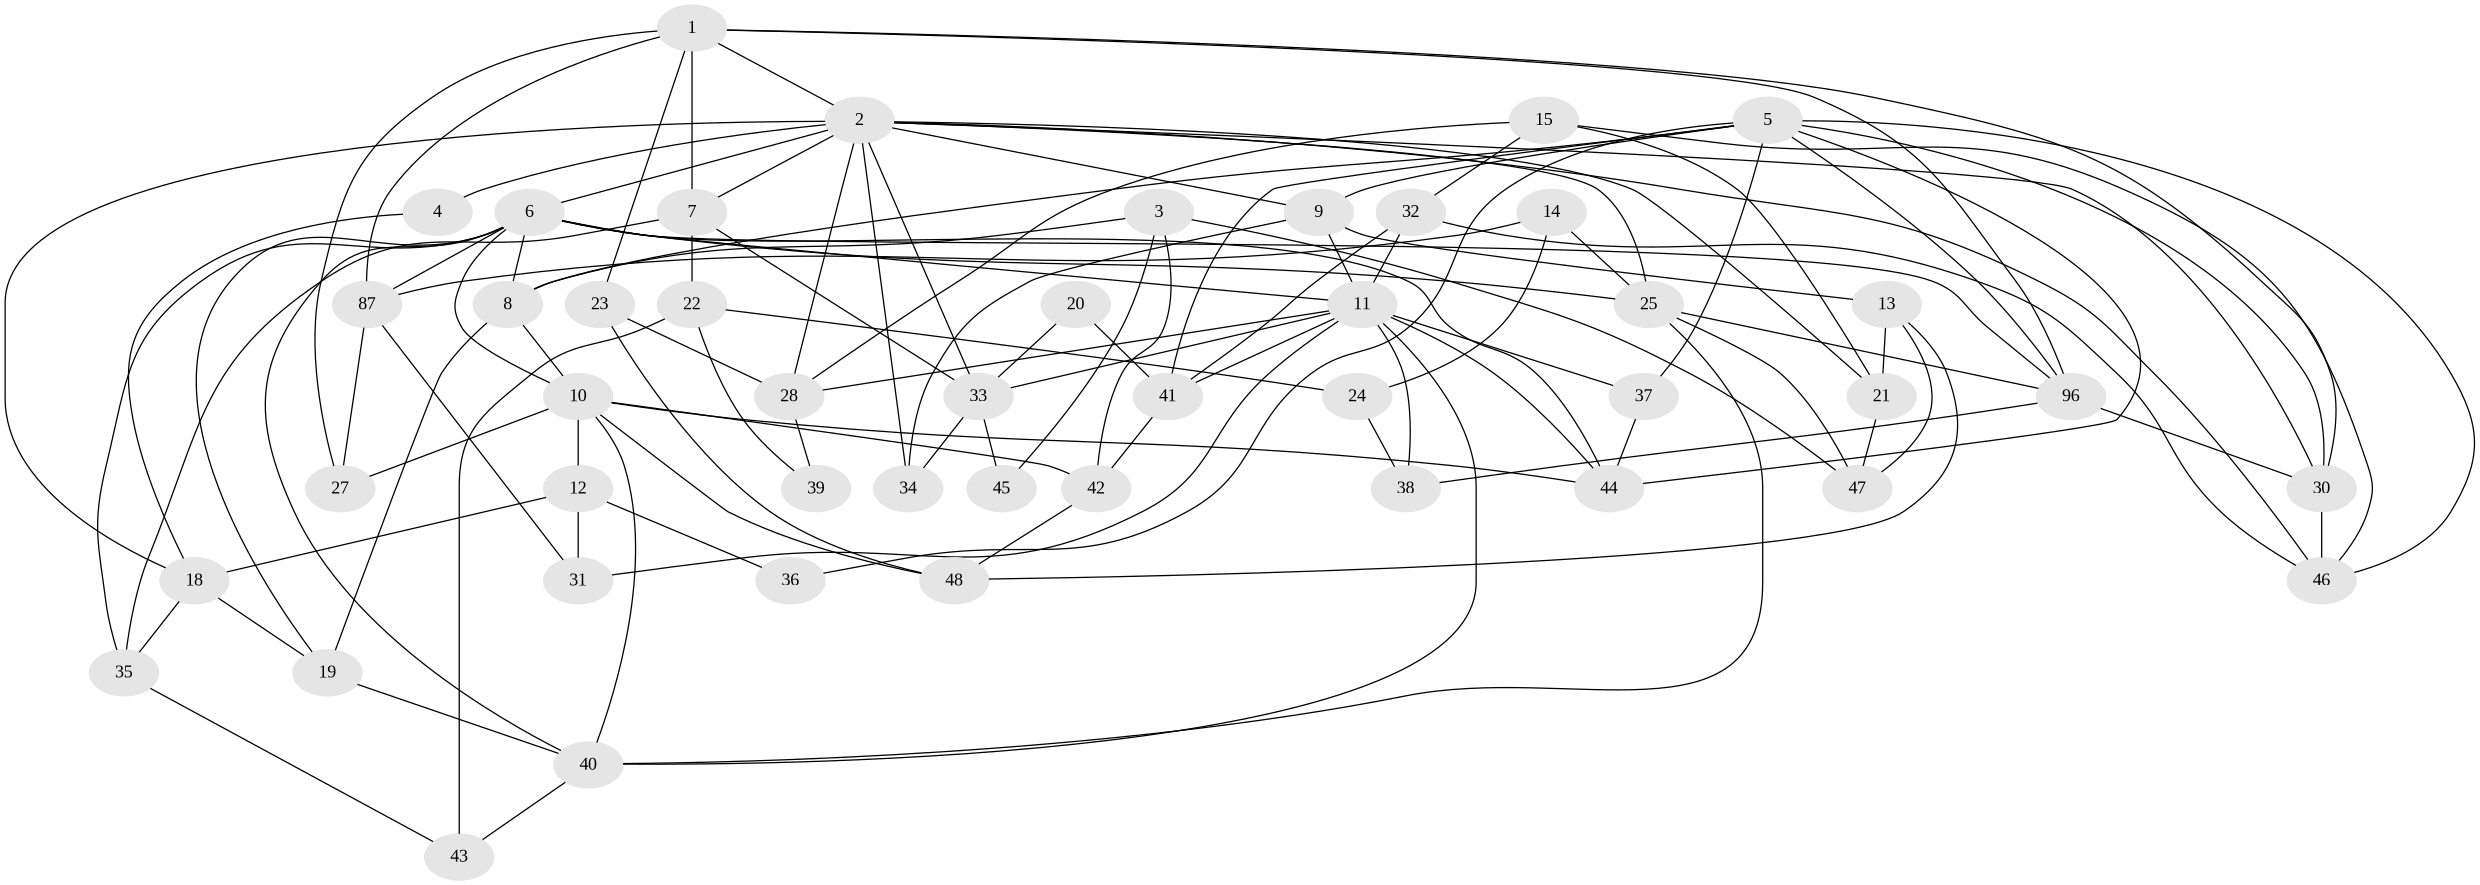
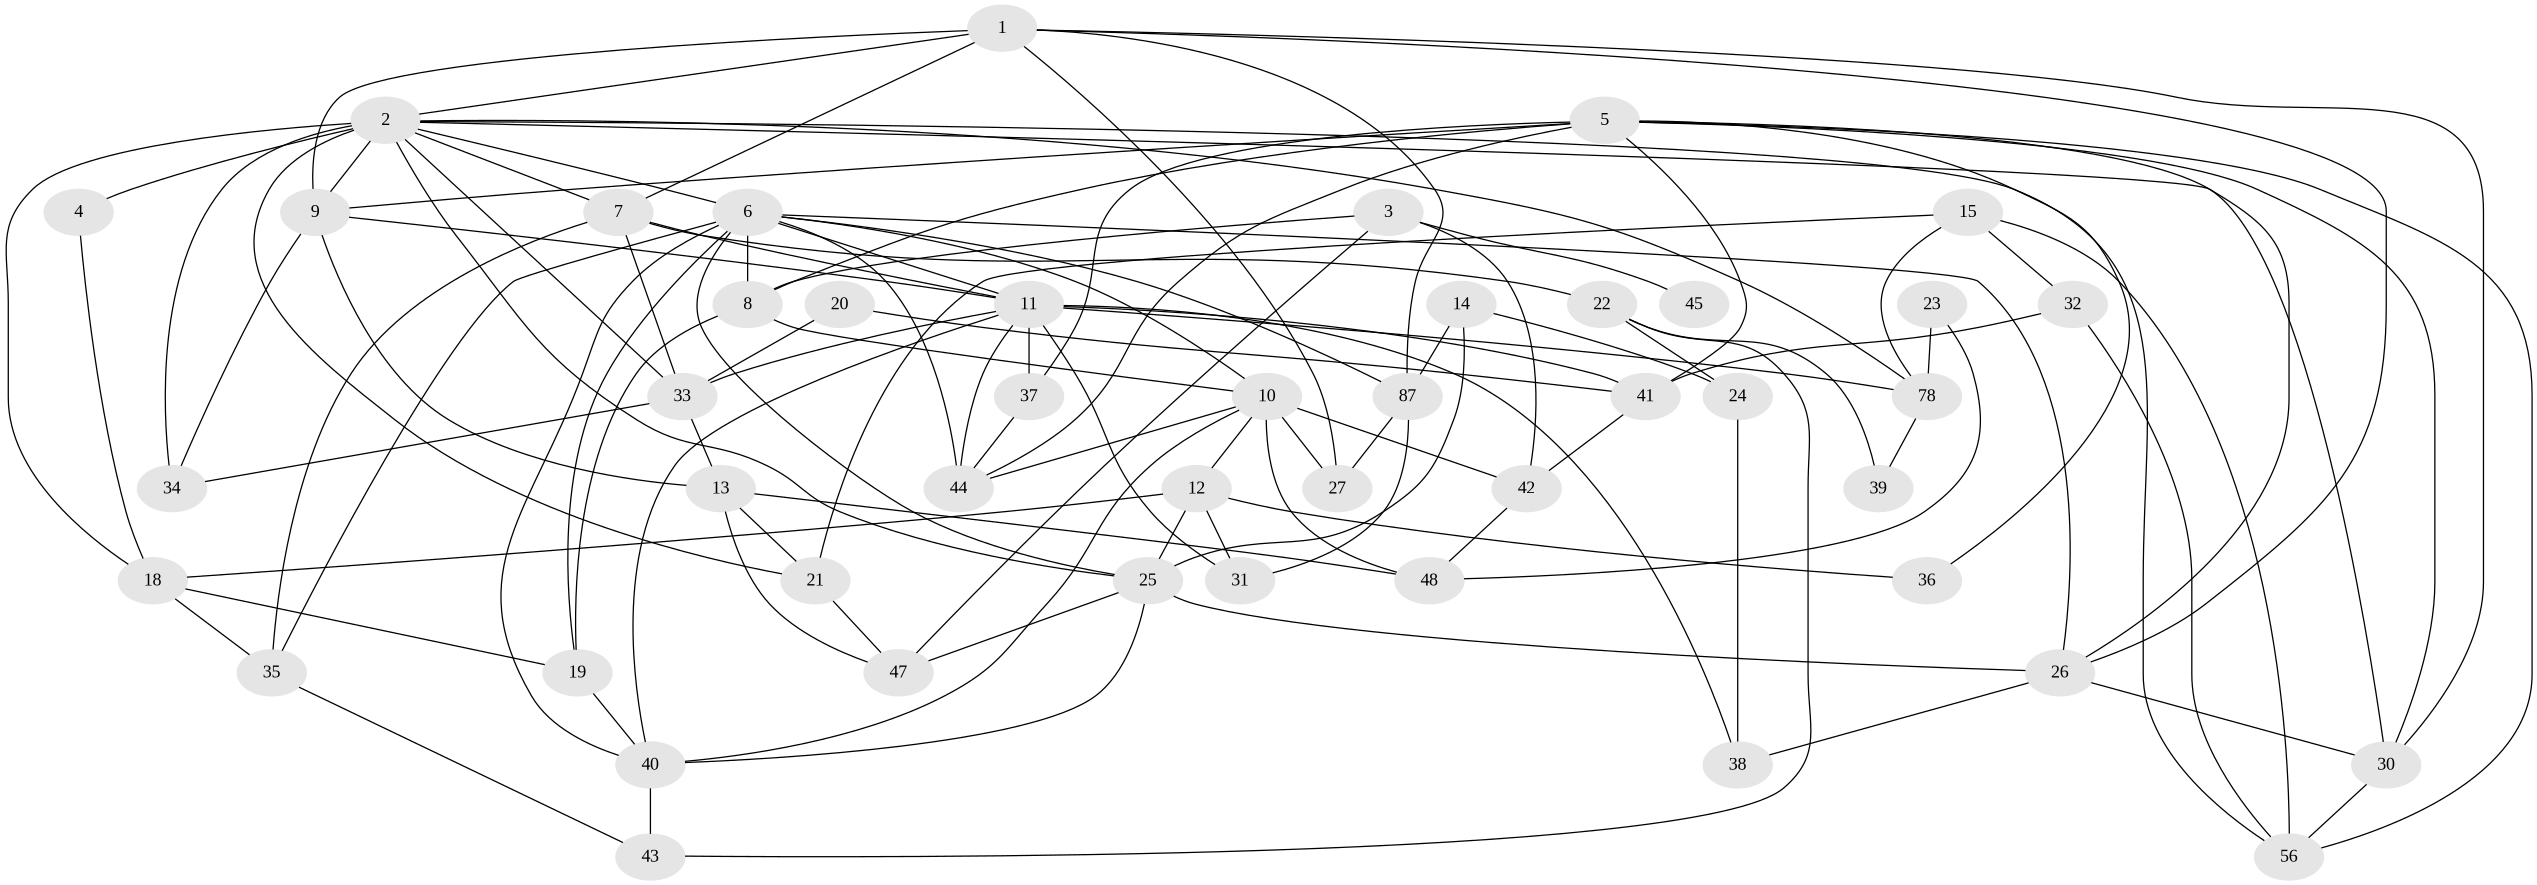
(646, 166) -> (602, 52)
(1389, 255) -> (814, 260)
(789, 397) -> (1927, 397)
(2071, 397) -> (2060, 673)
(991, 446) -> (698, 433)
none -> (1177, 526)
(2322, 581) -> (2289, 857)
